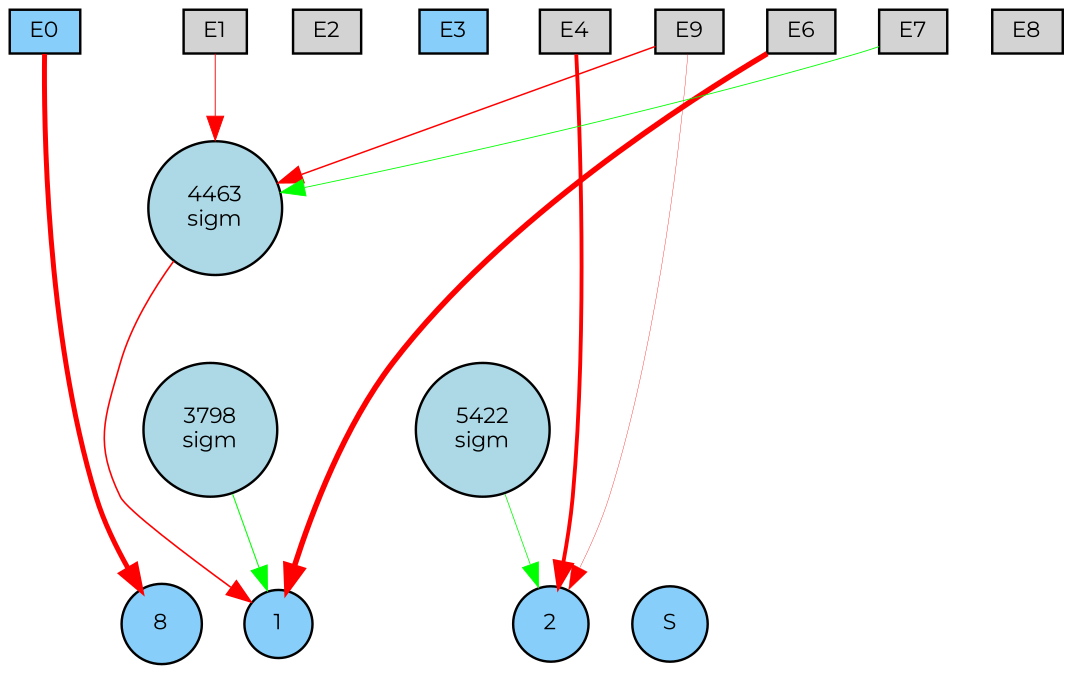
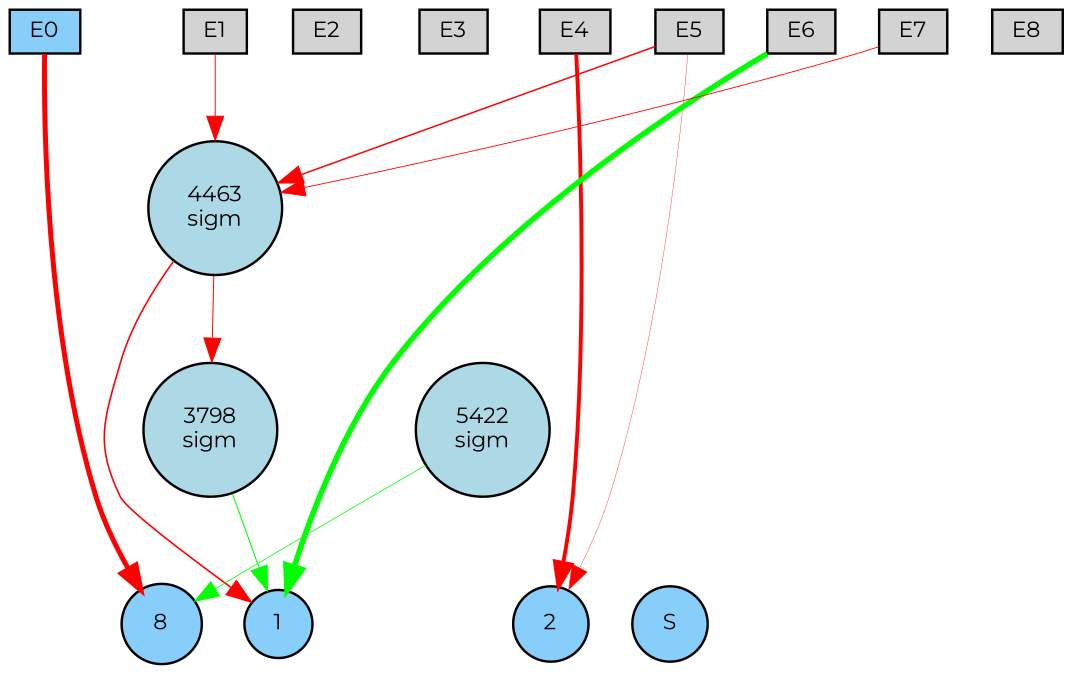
(454, 32) -> (454, 32)
(689, 32) -> (689, 32)
(608, 119) -> (608, 119)
(481, 267) -> (481, 267)
none -> (213, 307)
(518, 529) -> (326, 523)
